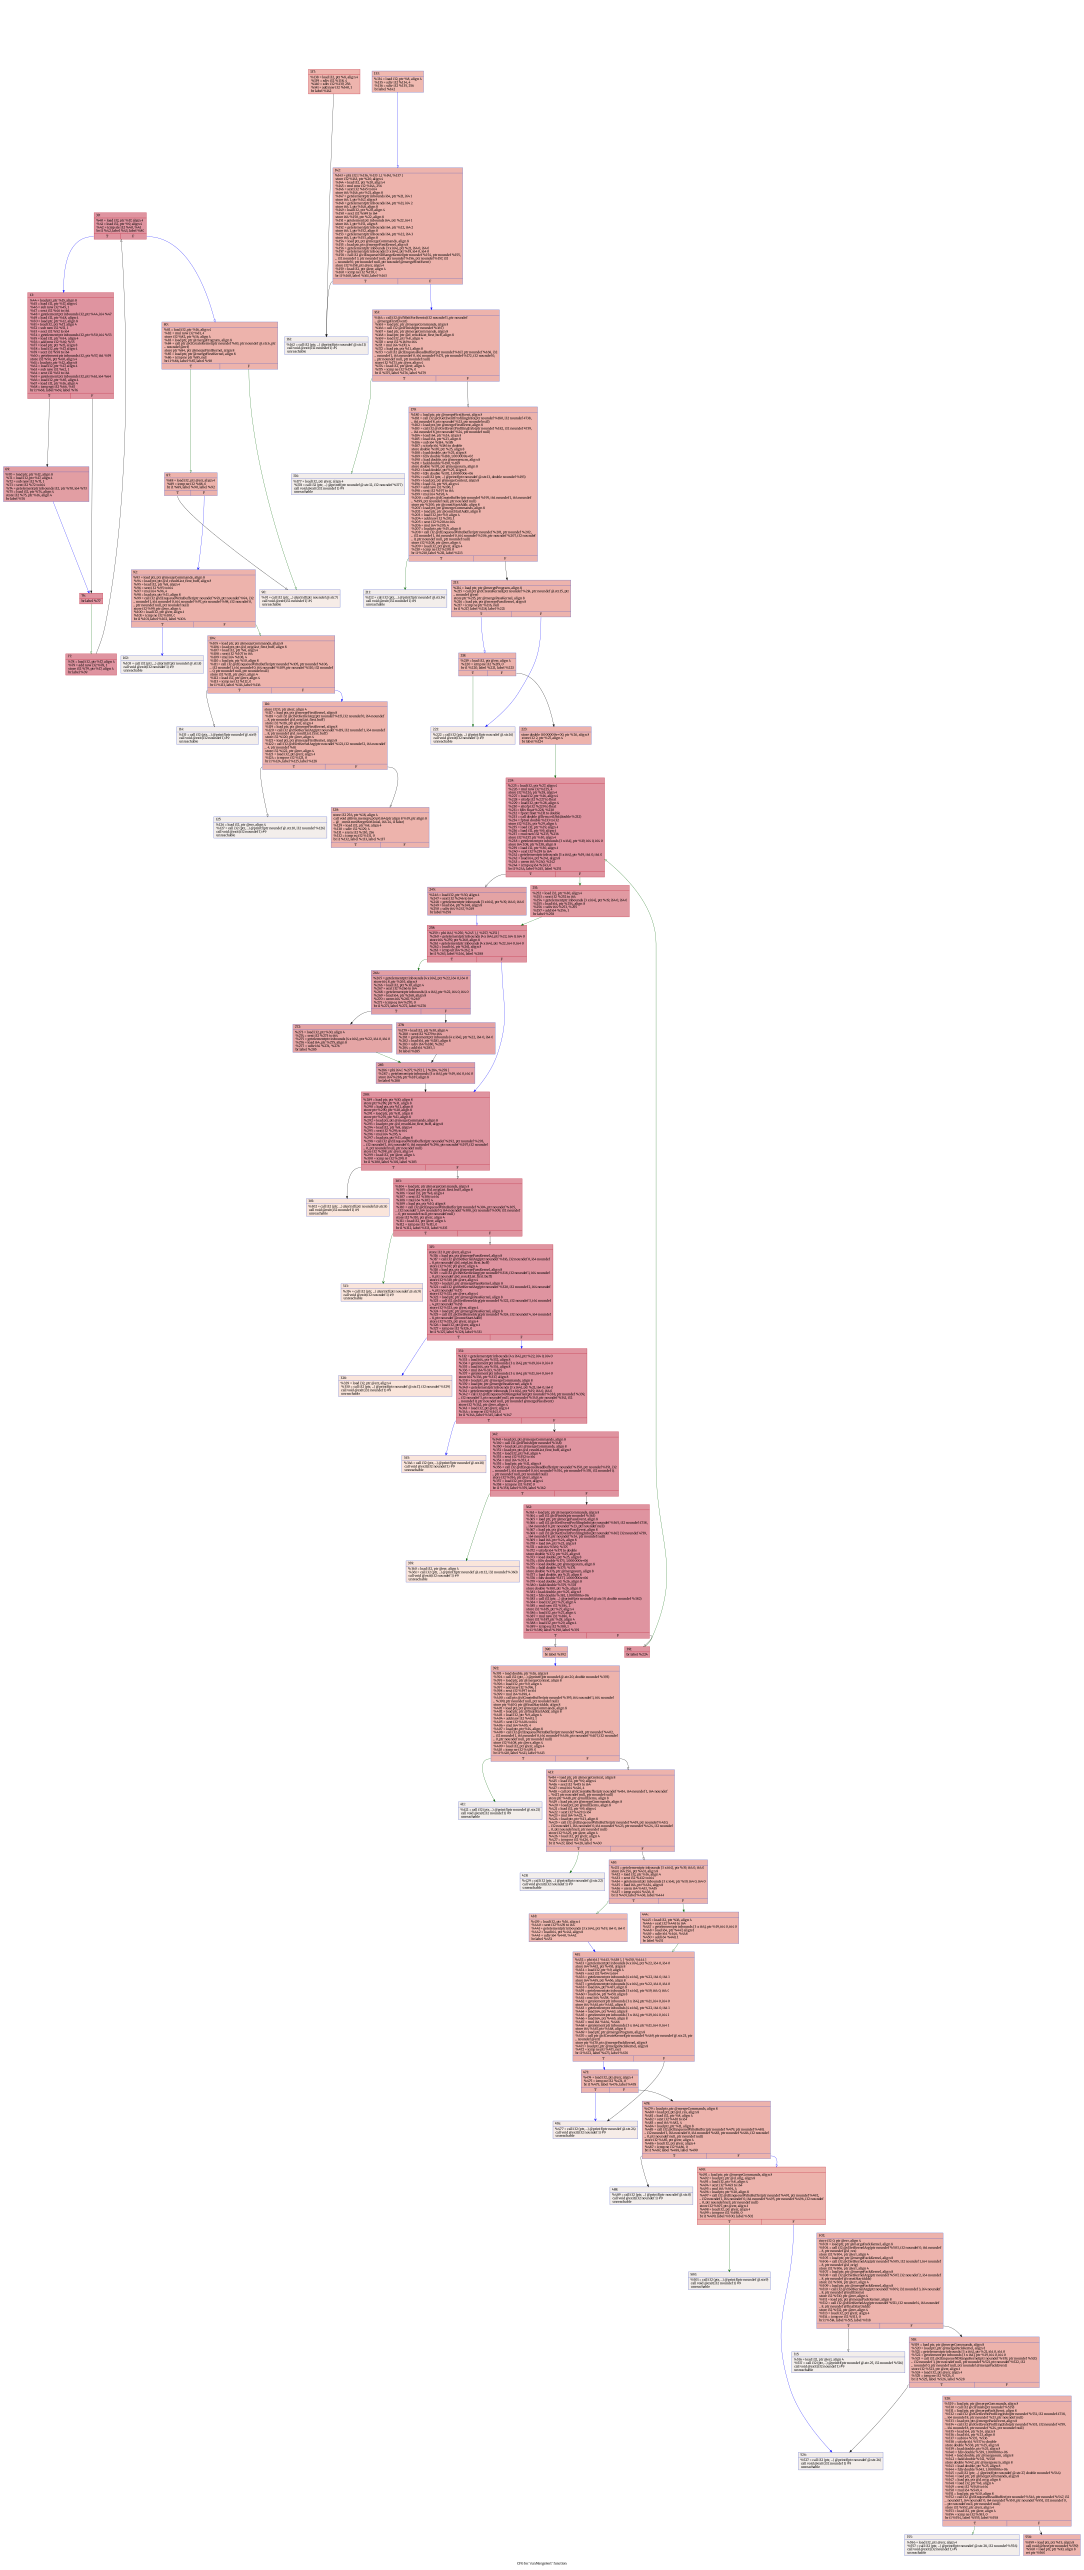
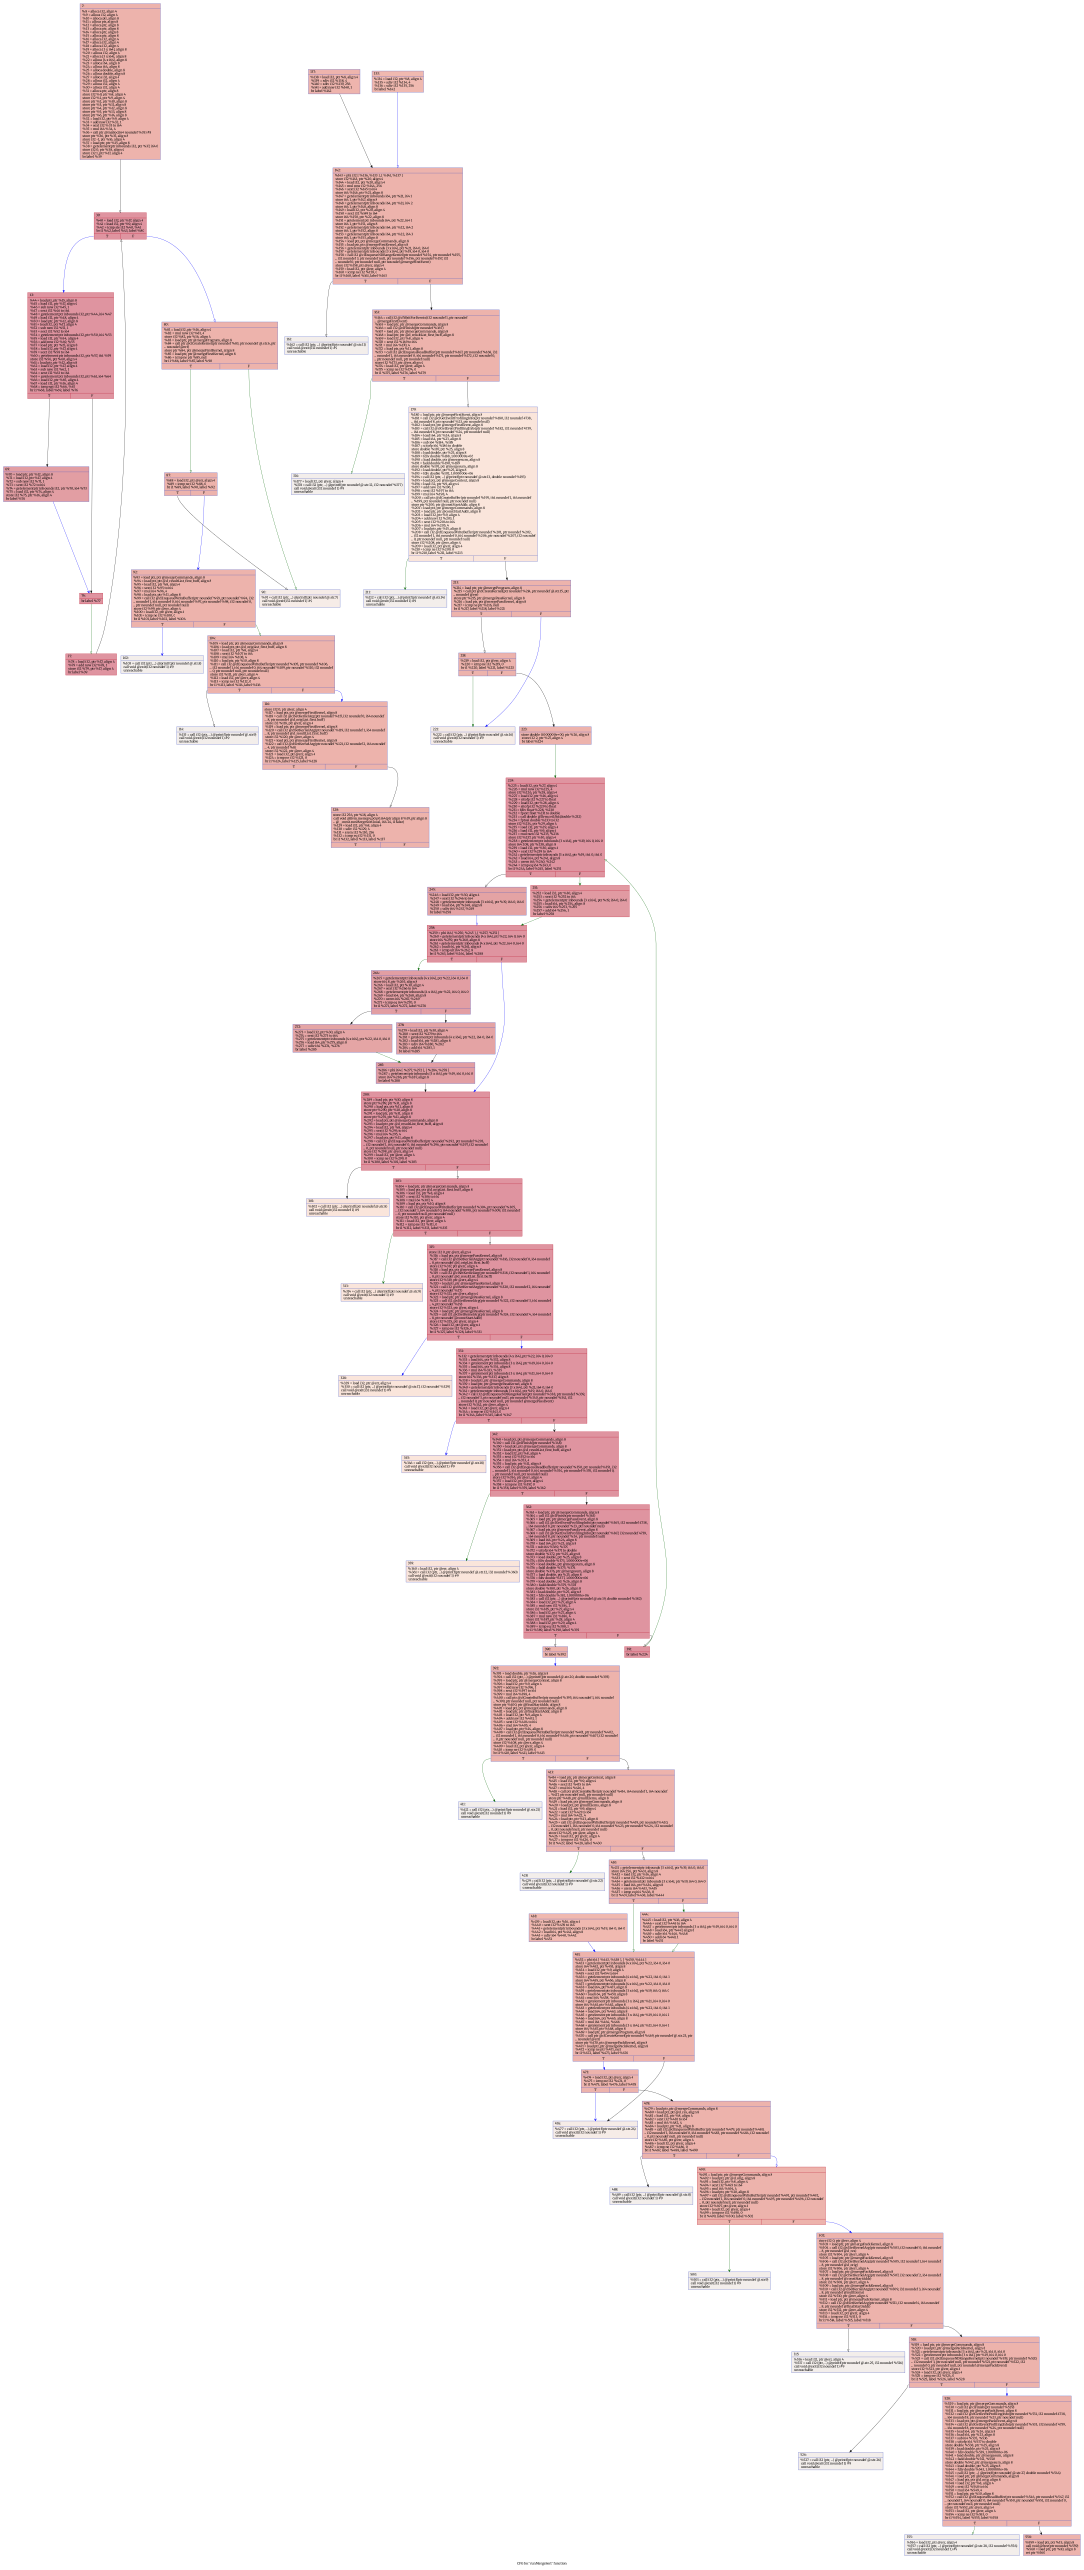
none -> (120, 82)
(334, 82) -> (334, 82)
(329, 214) -> (355, 130)
(431, 296) -> (431, 296)
(473, 484) -> (473, 484)
(482, 634) -> (482, 634)
(270, 827) -> none
(604, 1907) -> (634, 1927)
(781, 2344) -> (839, 2225)
none -> (1007, 2391)
